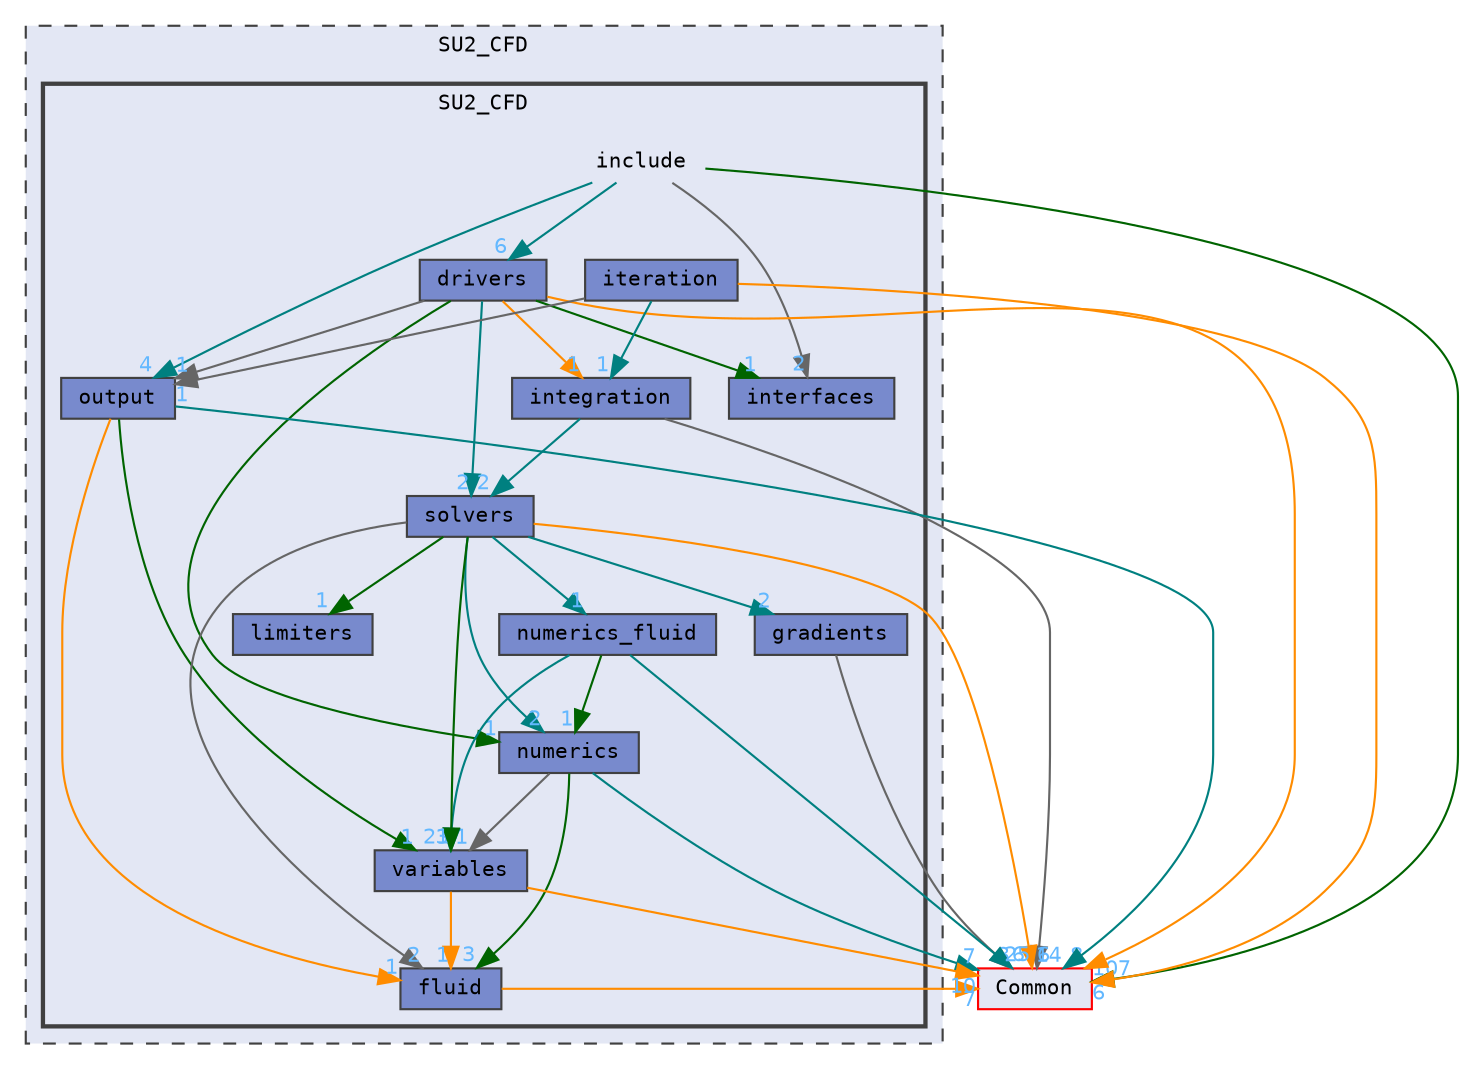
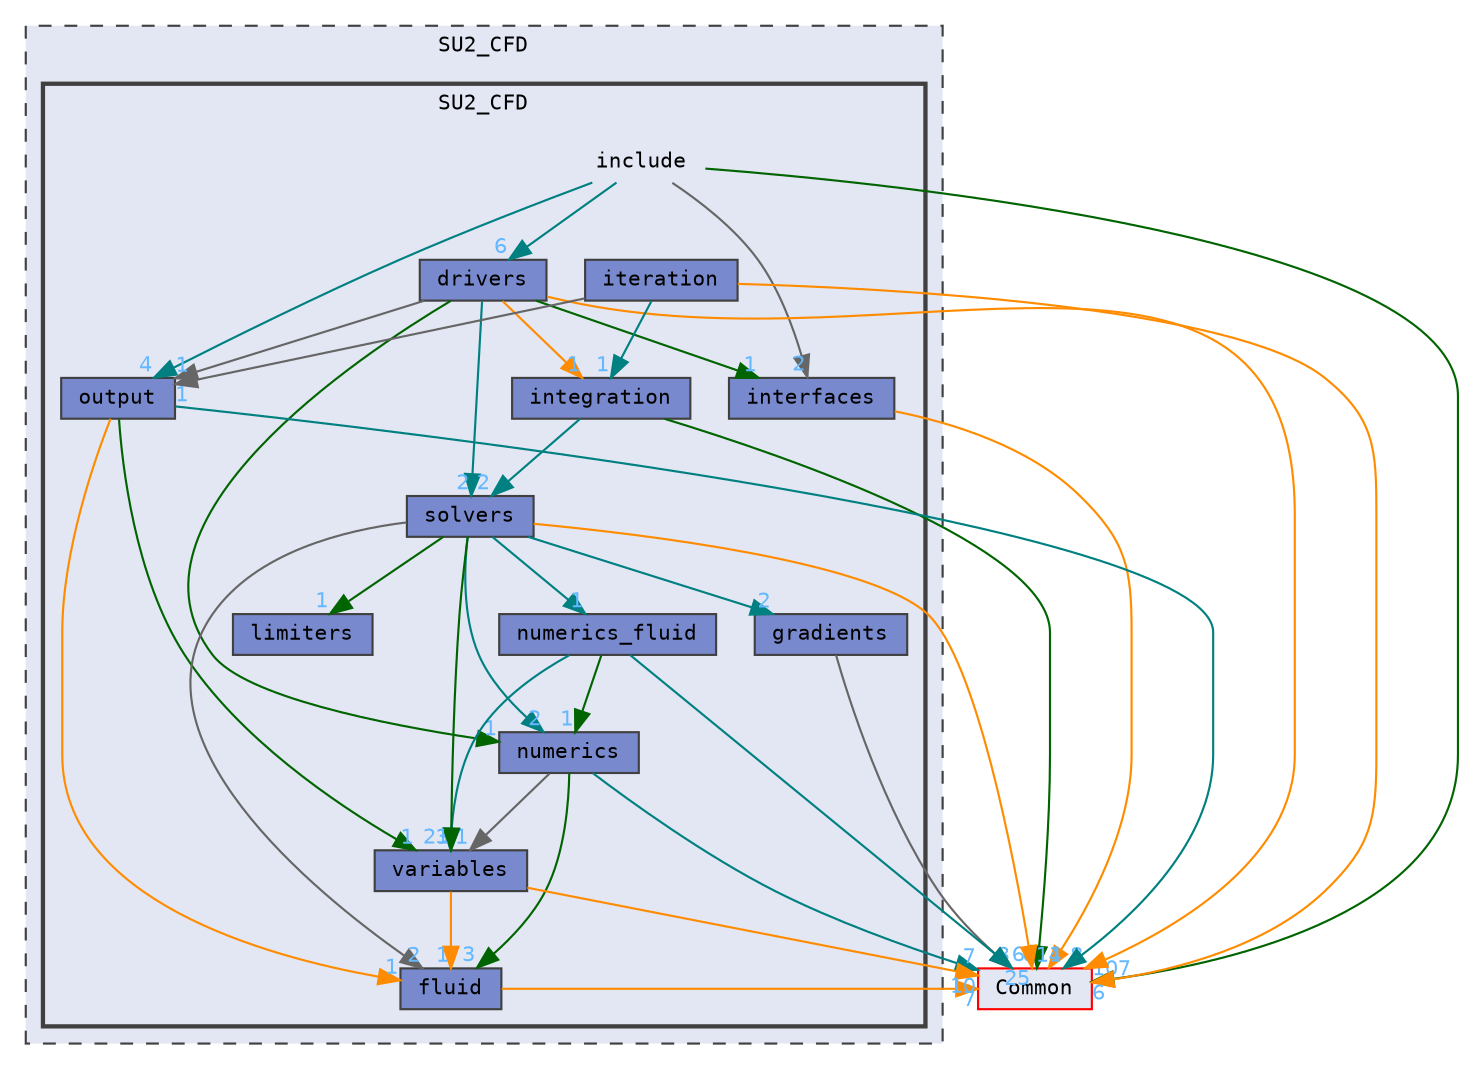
(1014, 575) -> (1014, 575)
none -> (1131, 619)
